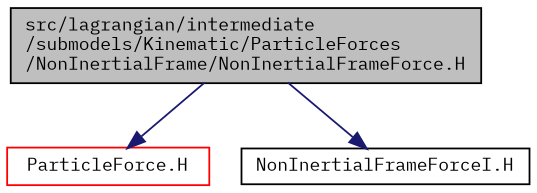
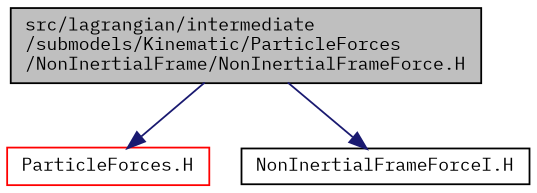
(108, 166) -> (108, 166)
